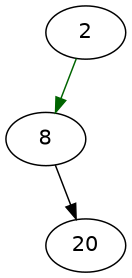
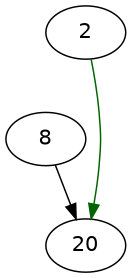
(69, 79) -> (100, 132)
